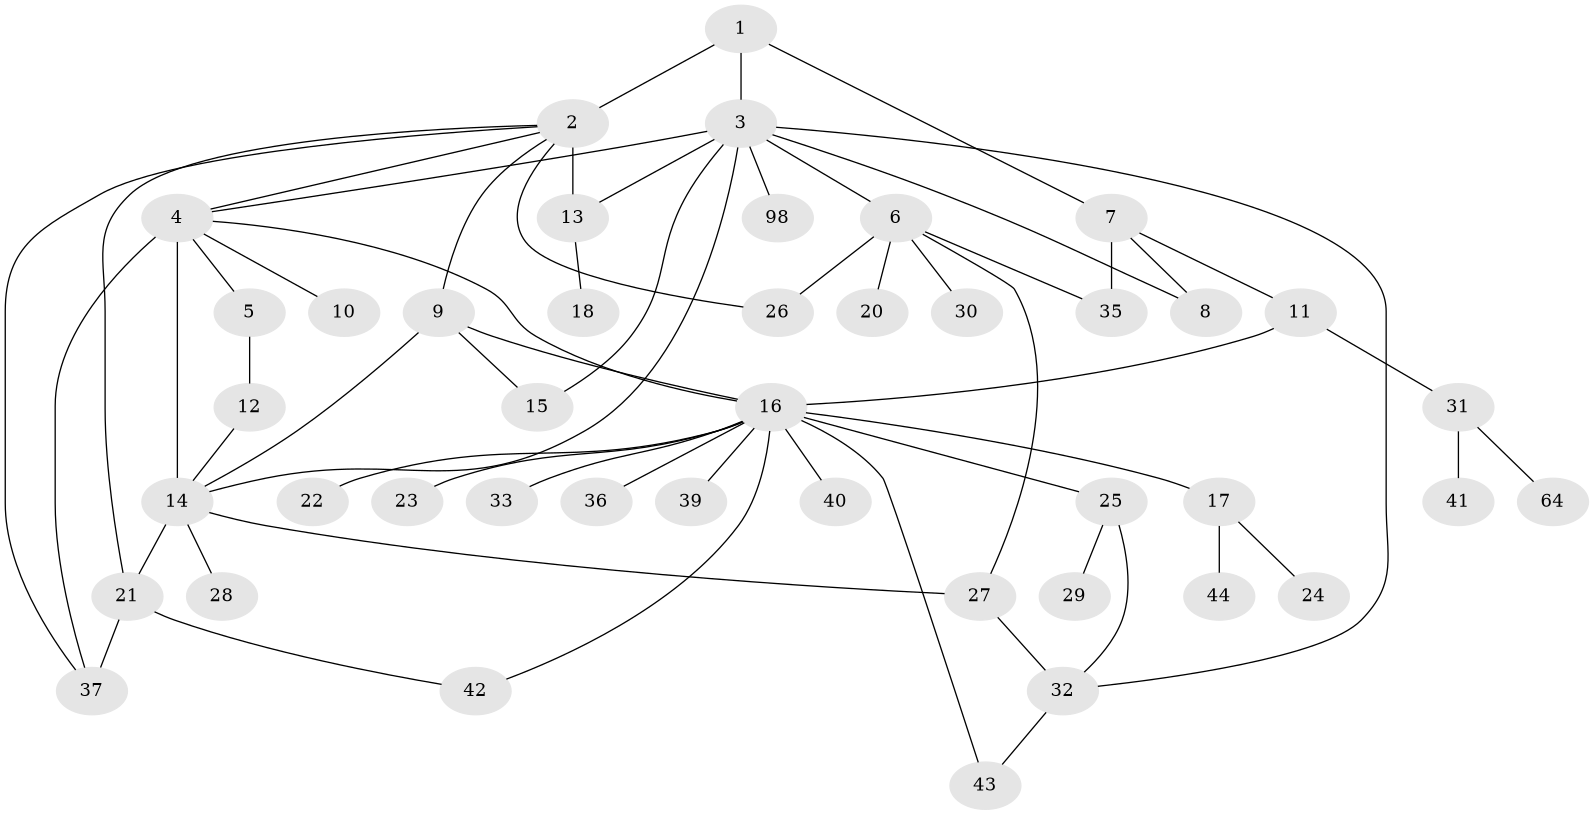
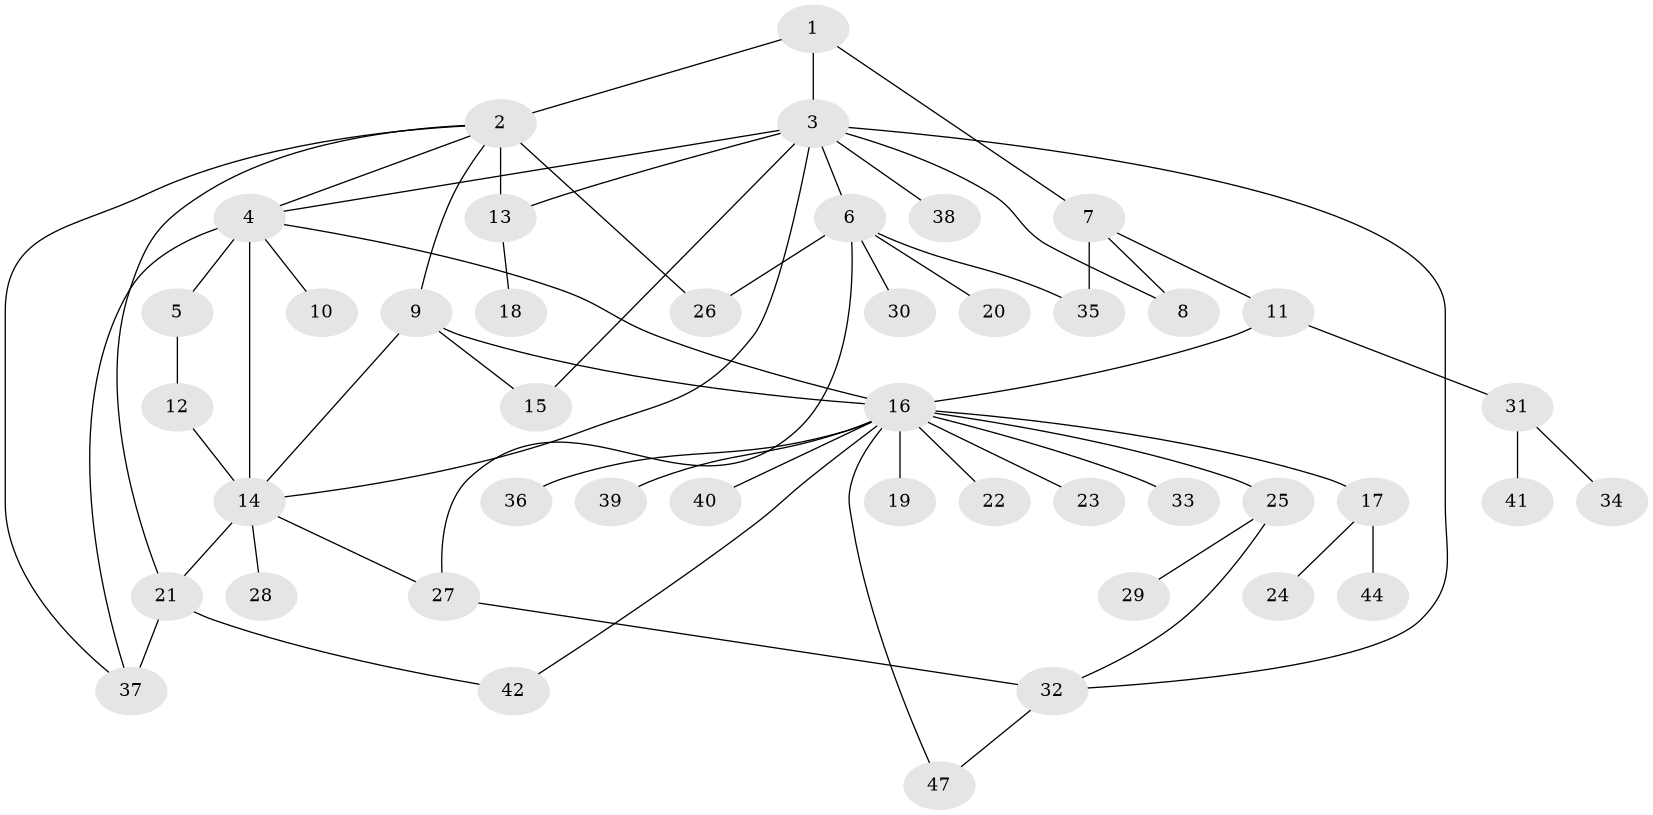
(778, 218) -> (945, 218)
none -> (900, 502)
(1553, 502) -> (1612, 502)
(985, 786) -> (939, 786)
